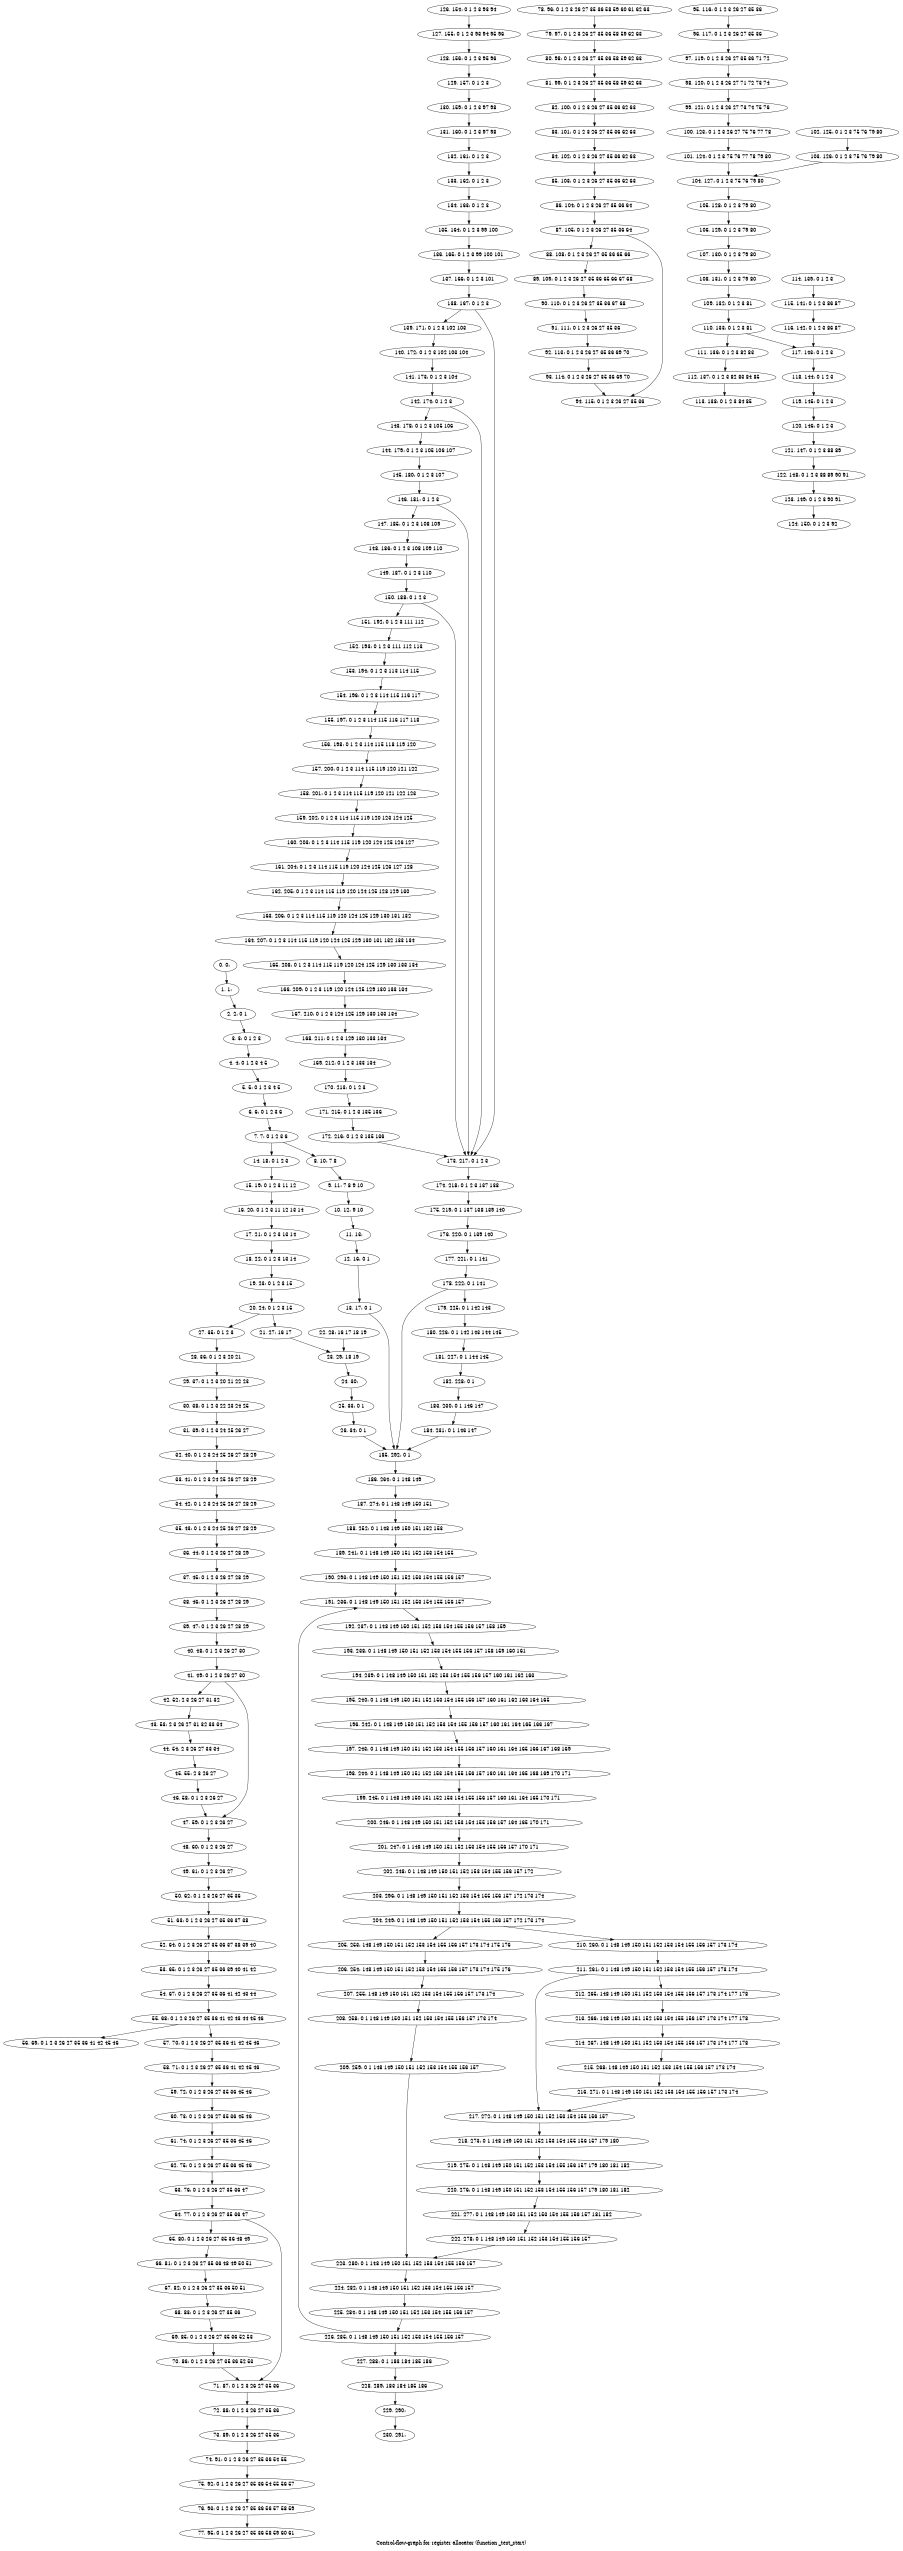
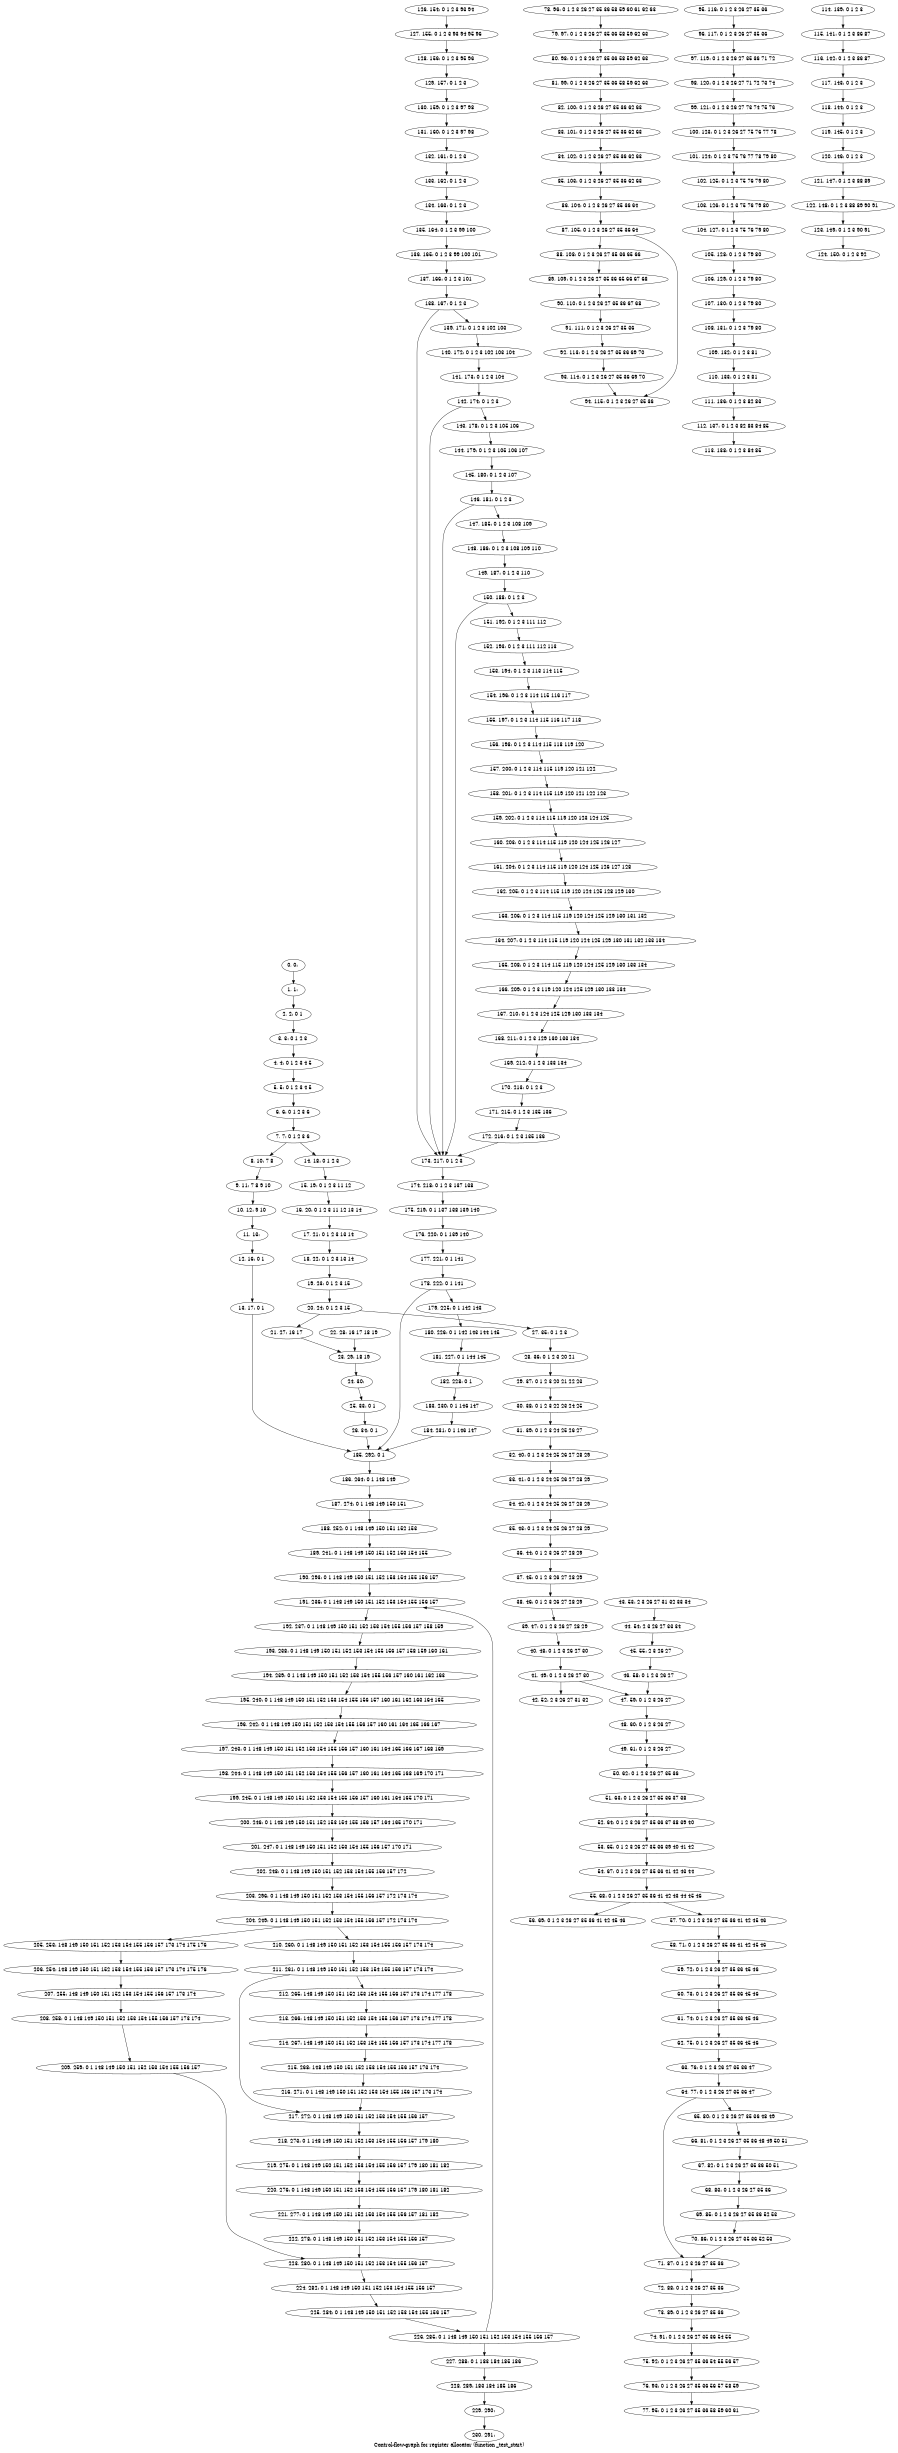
(728, 167) -> (734, 167)
(770, 340) -> none
(190, 1711) -> none
